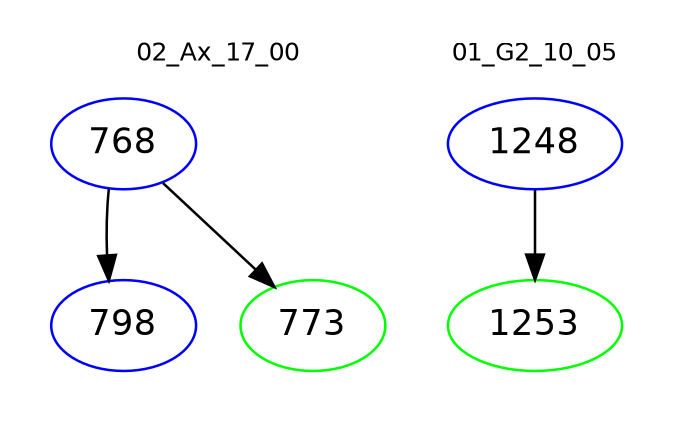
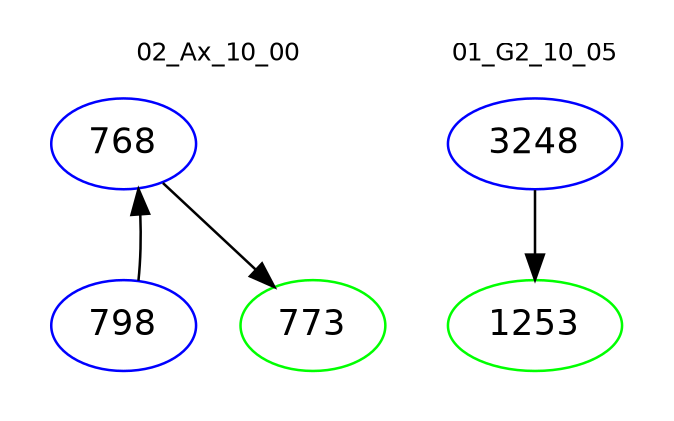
(218, 54) -> (218, 54)
(535, 144) -> (535, 144)
(107, 222) -> (141, 248)
